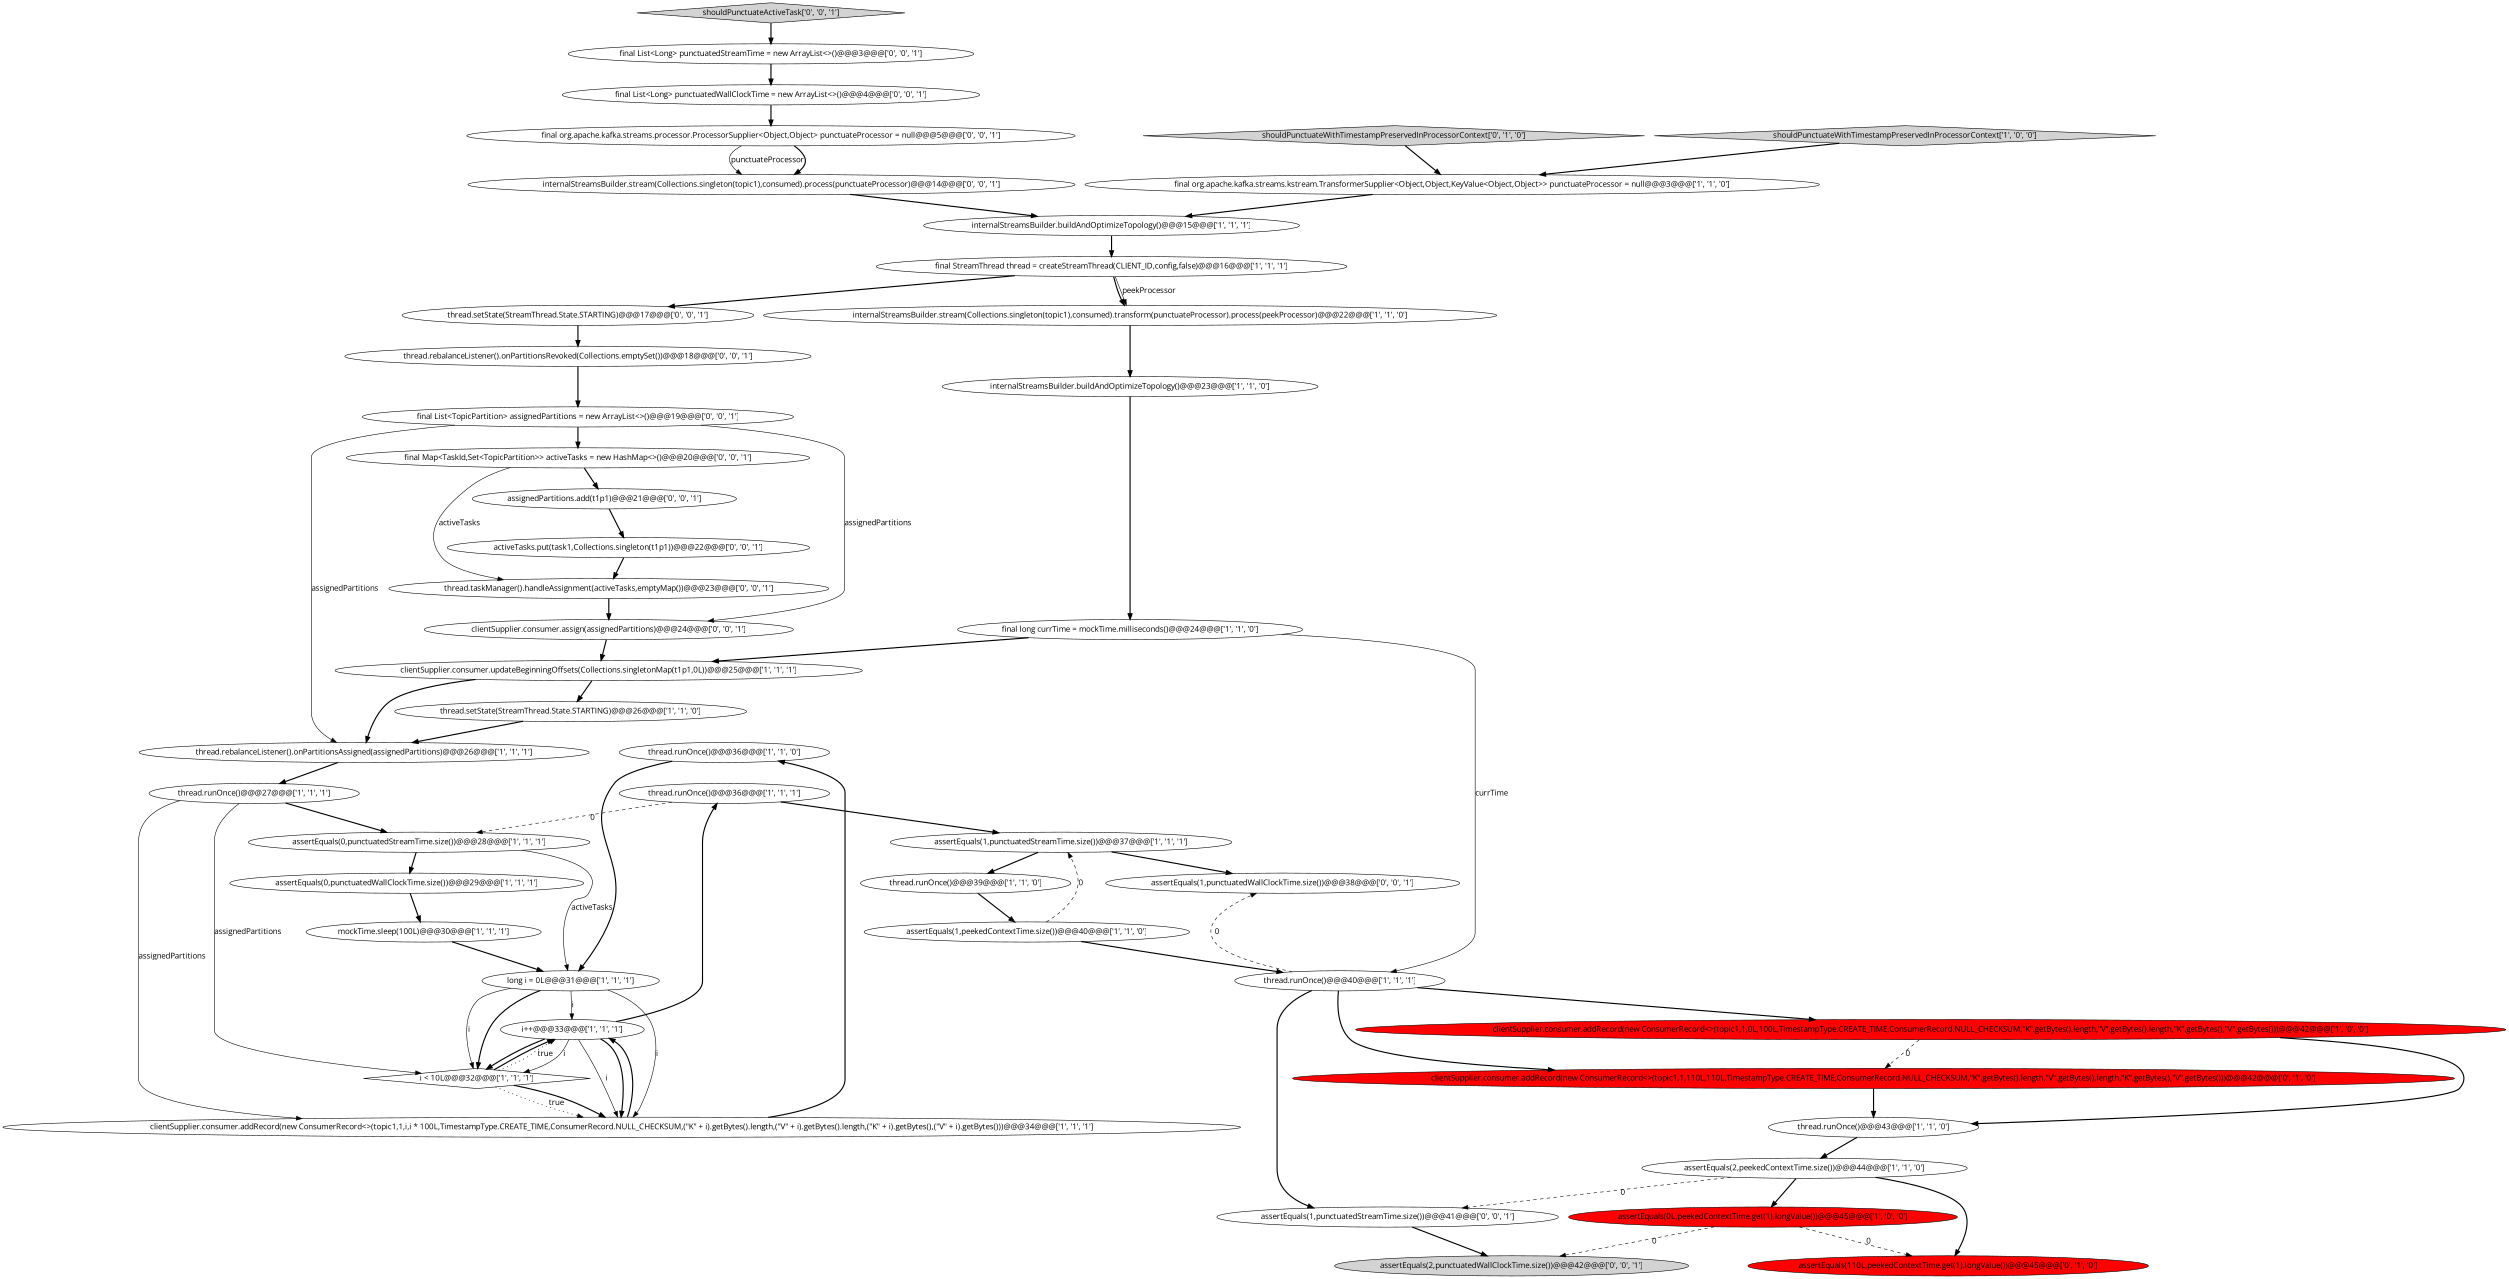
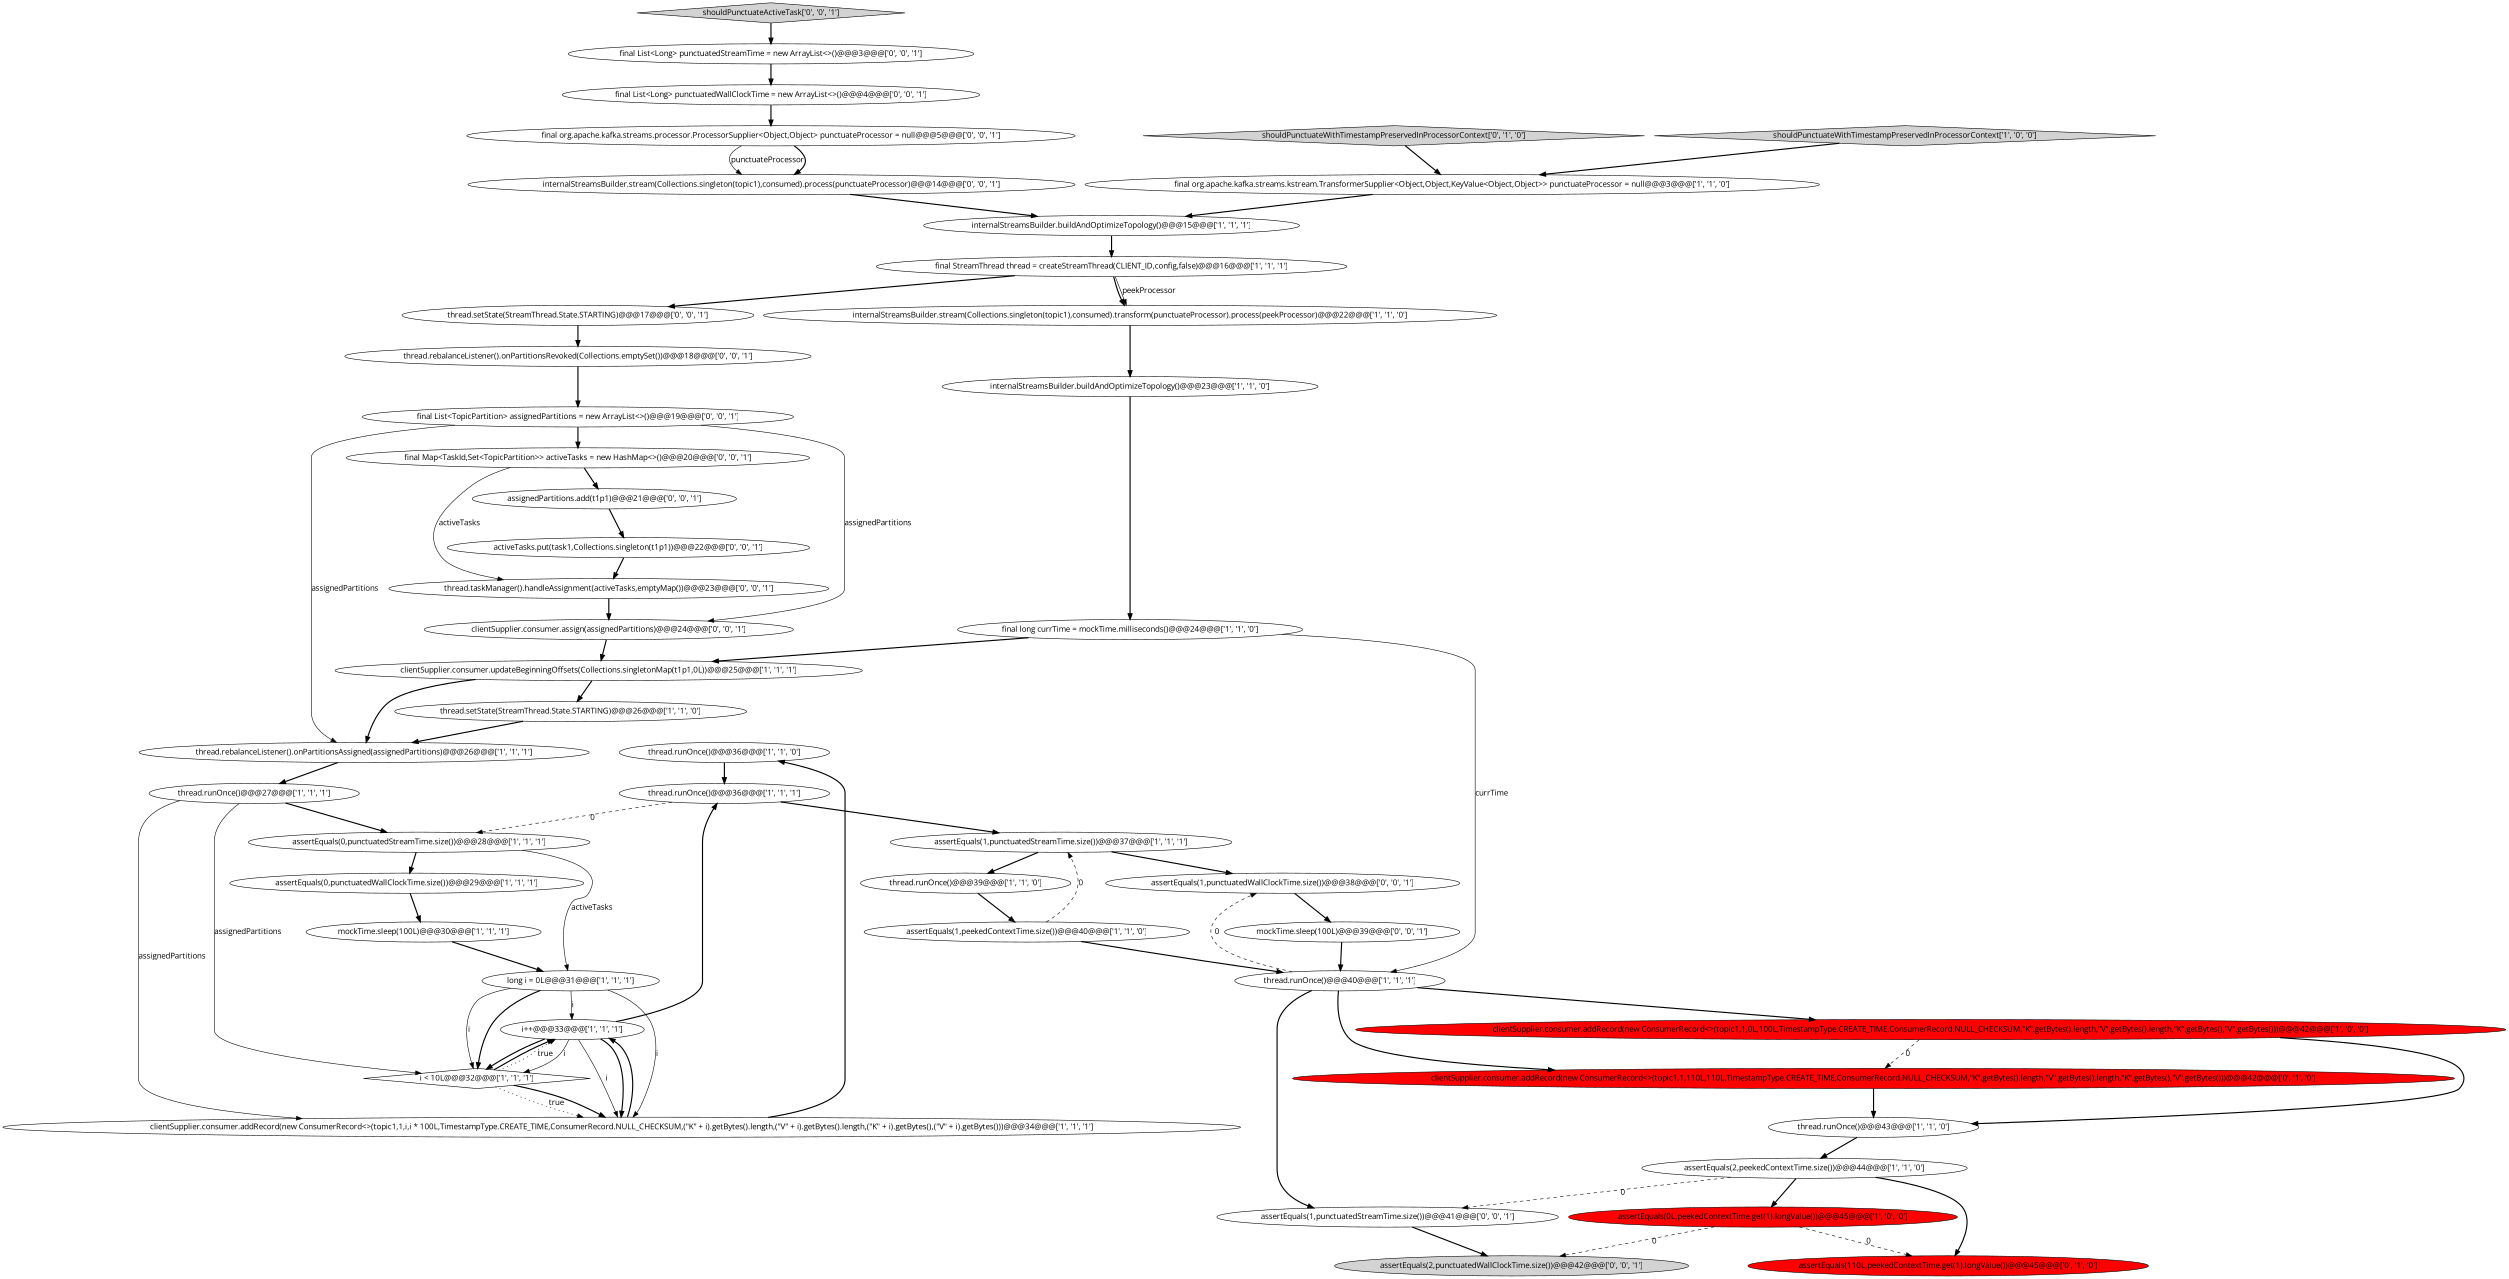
(607, 846) -> (724, 770)
none -> (1342, 932)
